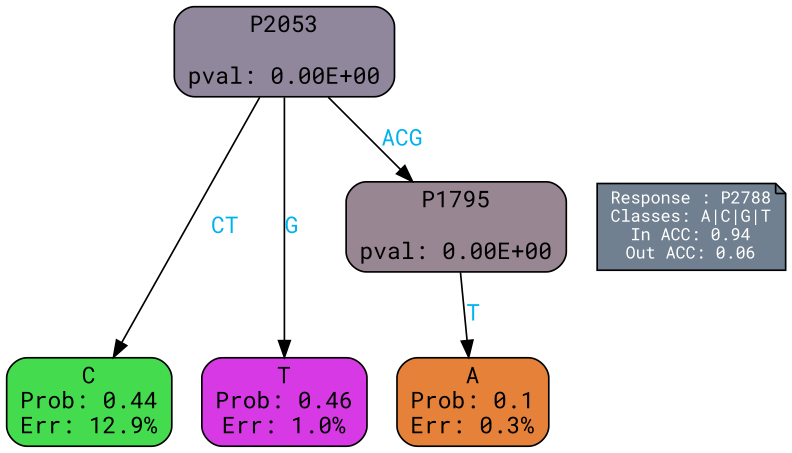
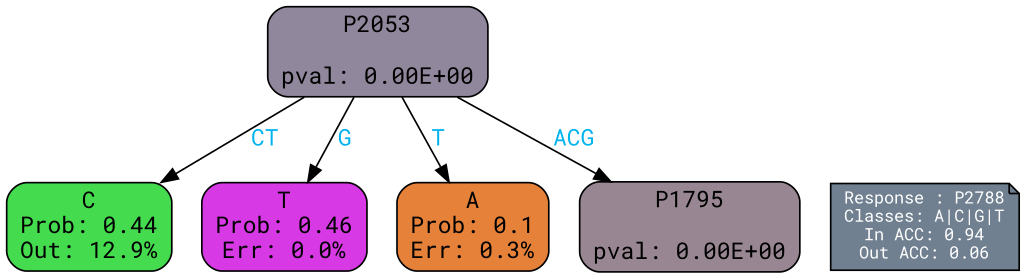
(464, 306) -> (421, 132)
(89, 402) -> (89, 227)
(284, 402) -> (284, 227)
